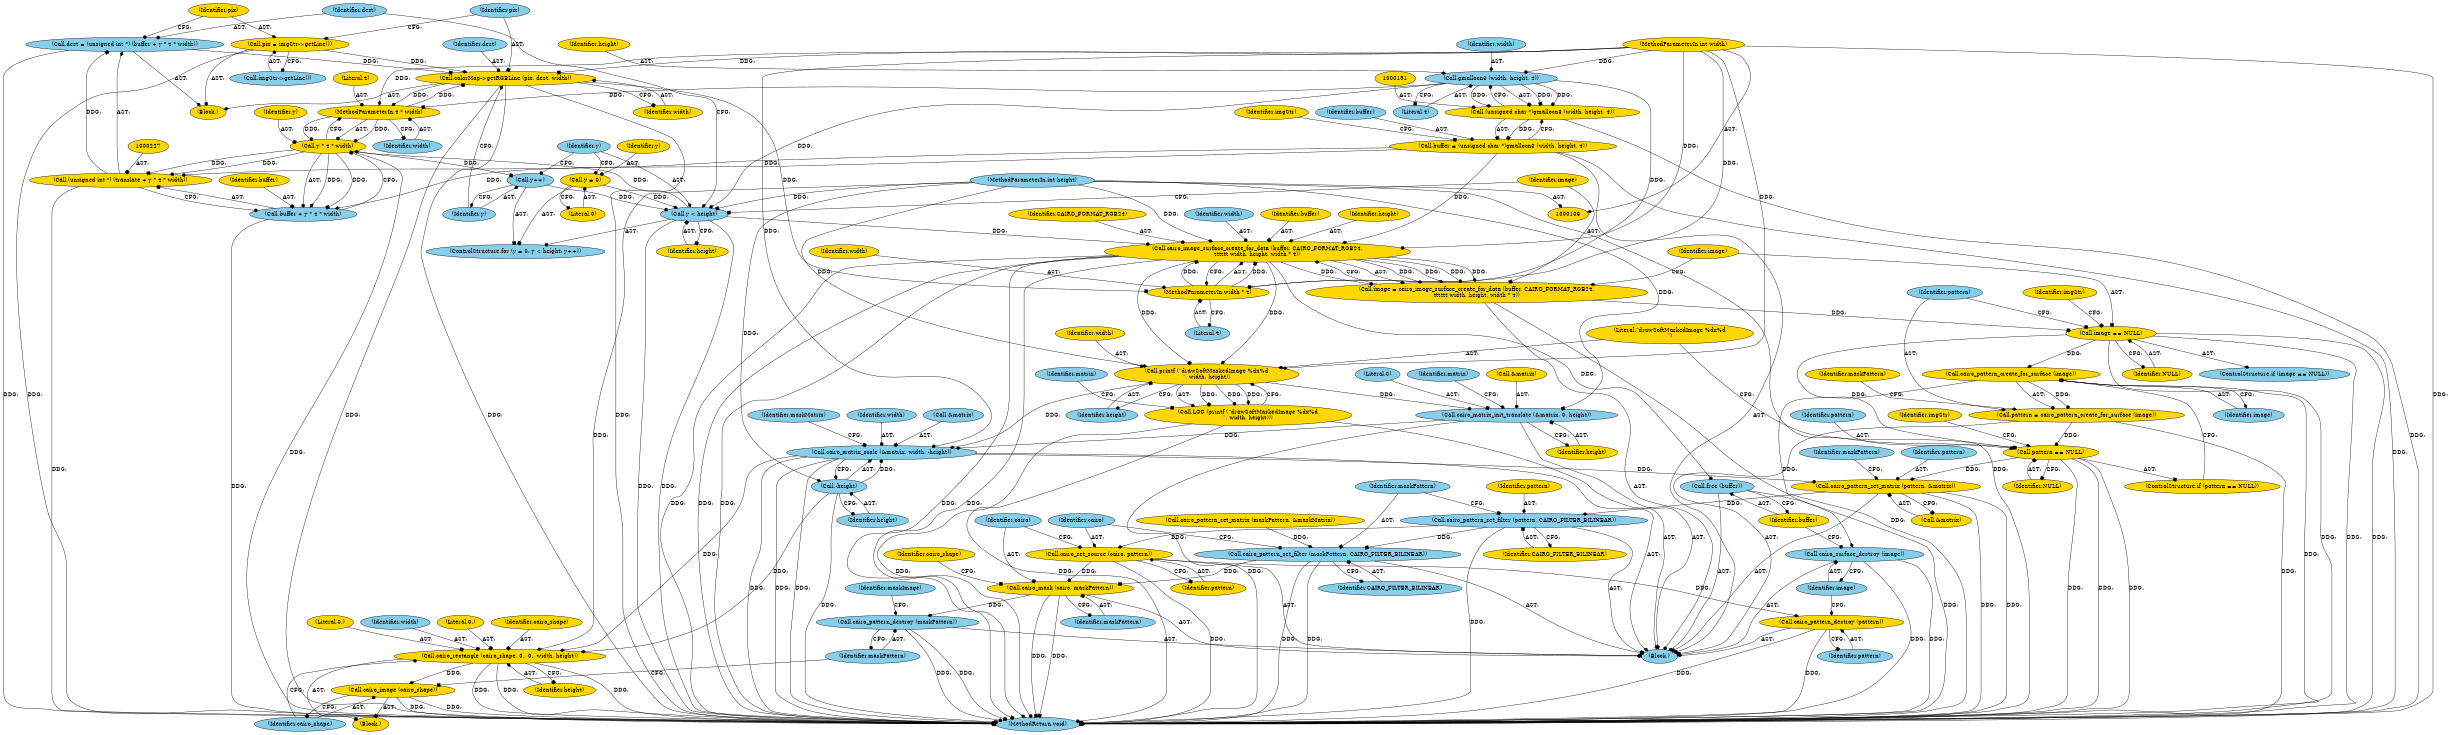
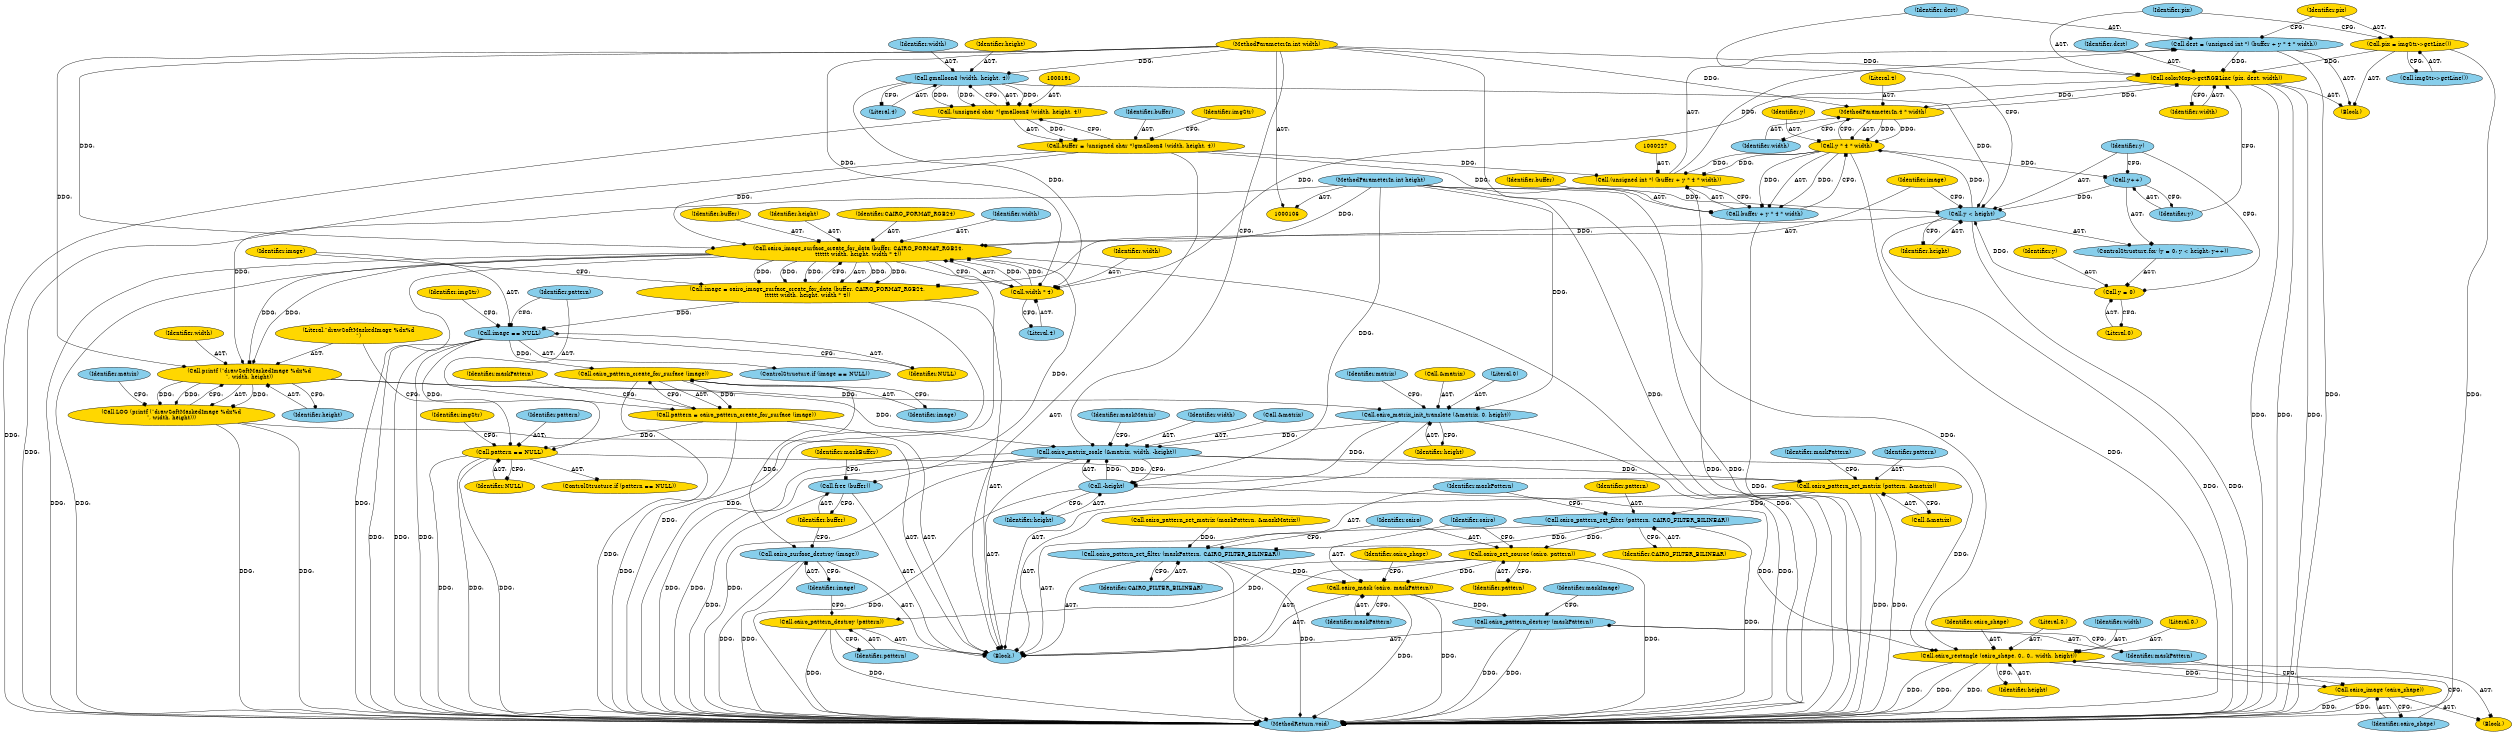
(936, 88) -> none
(121, 180) -> (1658, 180)
(541, 208) -> (2143, 271)
(773, 231) -> (1247, 231)
(1208, 293) -> (1032, 293)
(2111, 333) -> (509, 333)
(2165, 397) -> (671, 400)
none -> (847, 453)
none -> (1271, 479)
